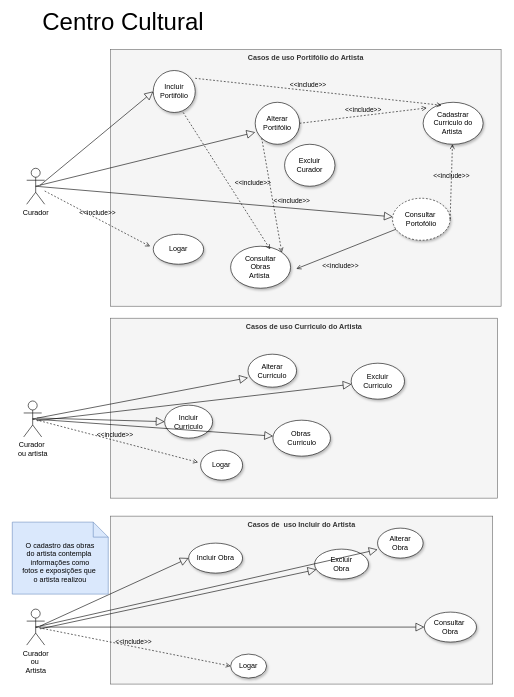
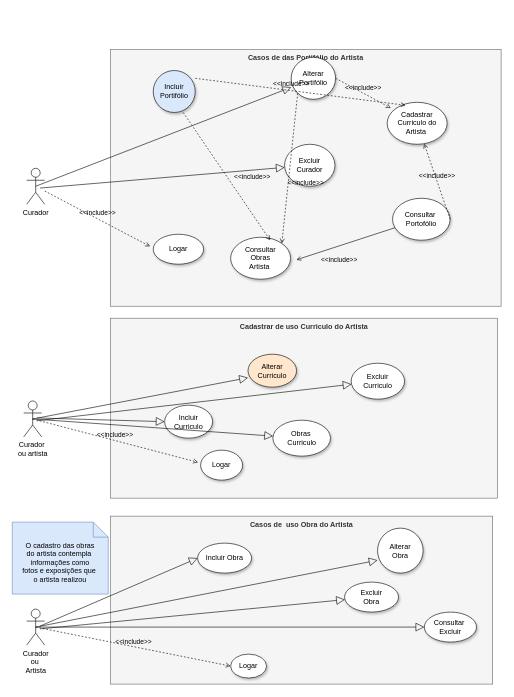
(123, 21) -> none
(306, 58) -> (306, 58)
(174, 92) -> (174, 92)
(278, 123) -> (314, 78)
(453, 123) -> (417, 123)
(97, 139) -> none
none -> (168, 177)
(145, 196) -> none
(422, 219) -> (422, 219)
(261, 267) -> (261, 258)
(304, 327) -> (304, 327)
(272, 371) -> (272, 371)
(302, 525) -> (302, 525)
(401, 543) -> (401, 551)
(216, 558) -> (225, 558)
(342, 564) -> (372, 597)
(451, 627) -> (451, 627)
